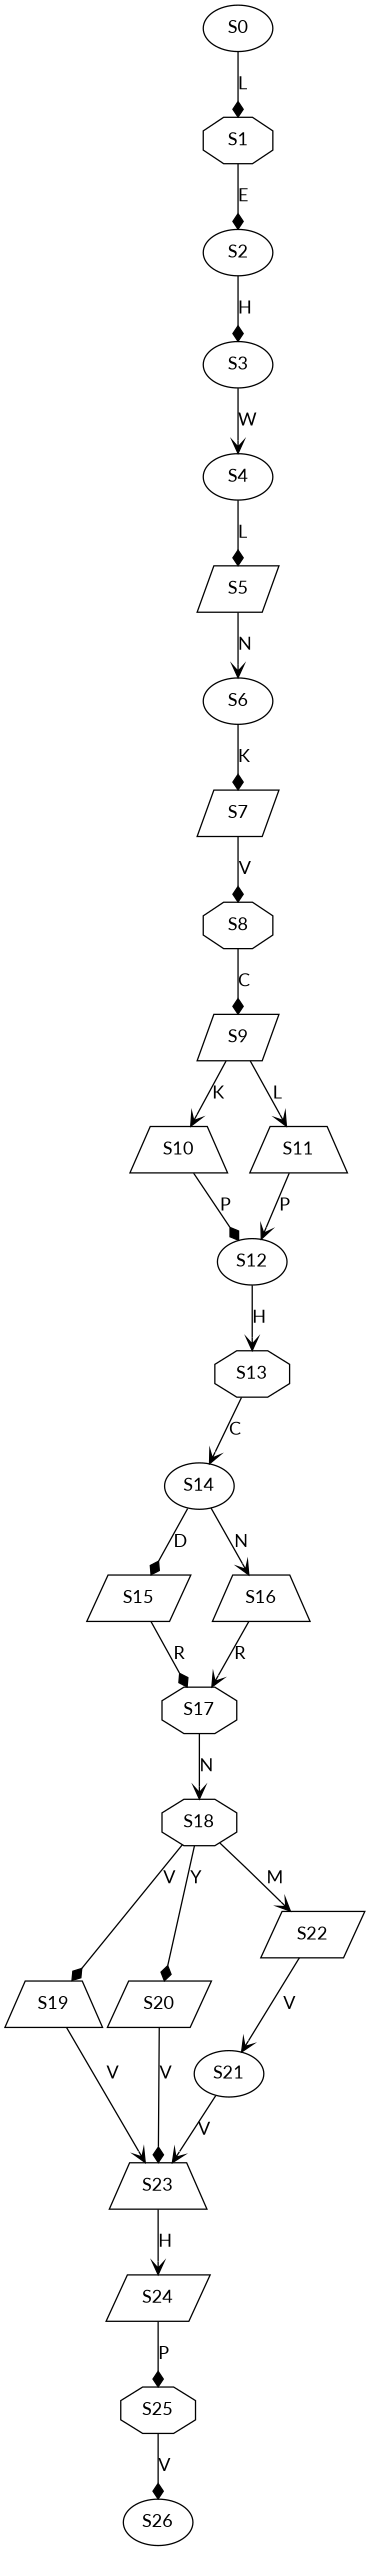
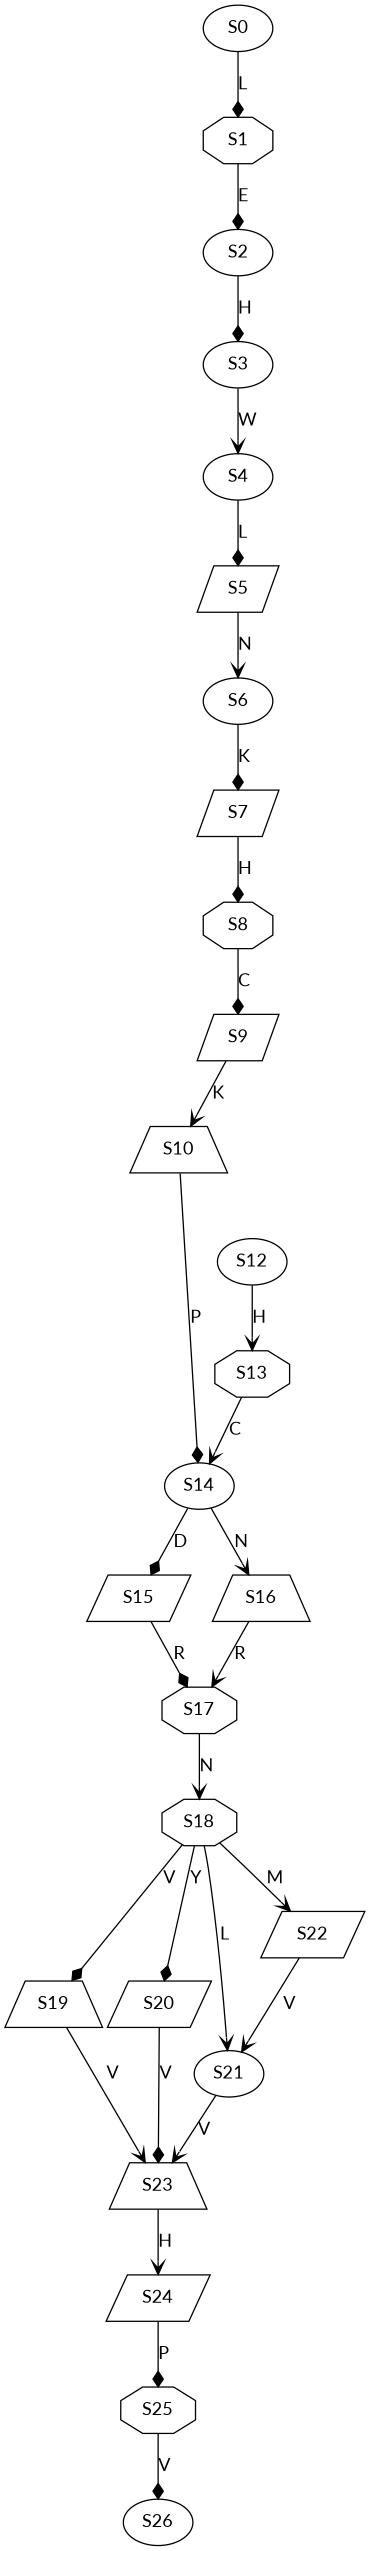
(245, 869) -> (245, 869)
(299, 1150) -> none
(212, 1200) -> (189, 1310)
none -> (218, 1941)
